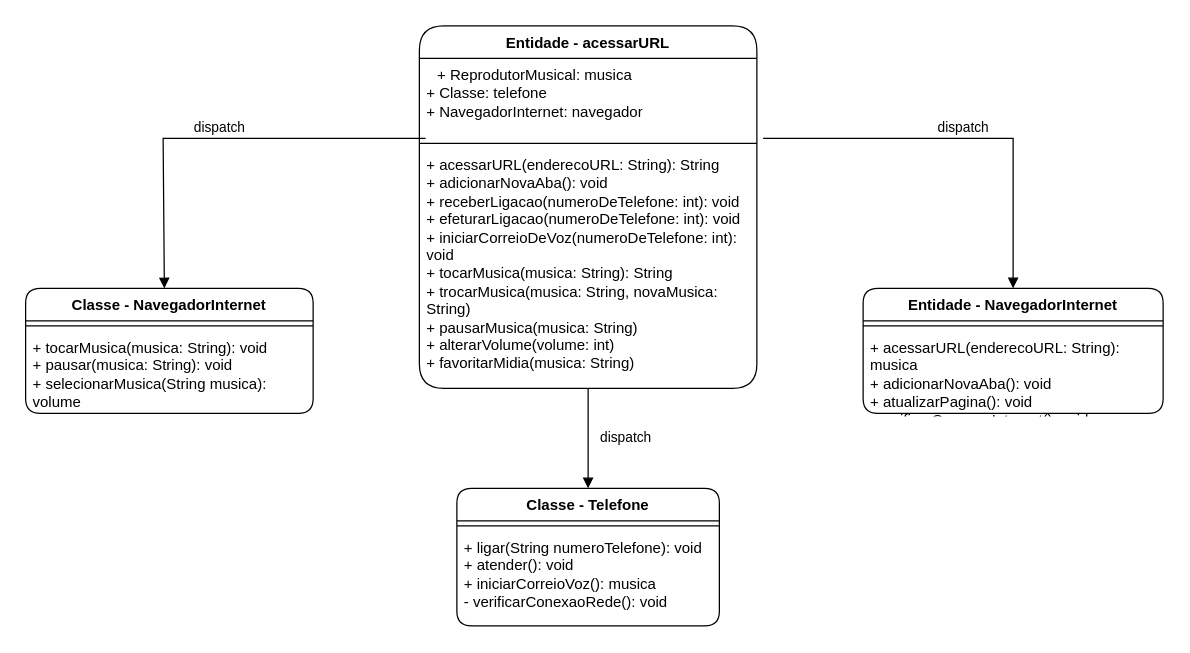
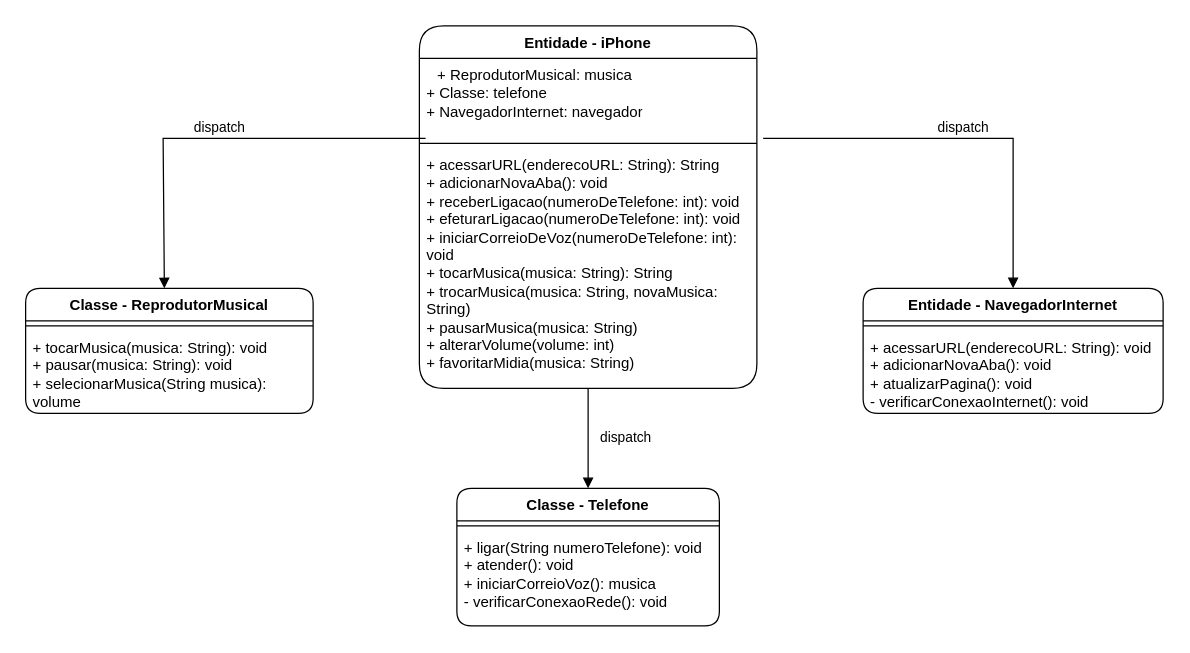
(588, 43) -> (588, 43)
(169, 306) -> (169, 306)
(1014, 384) -> (1014, 384)
